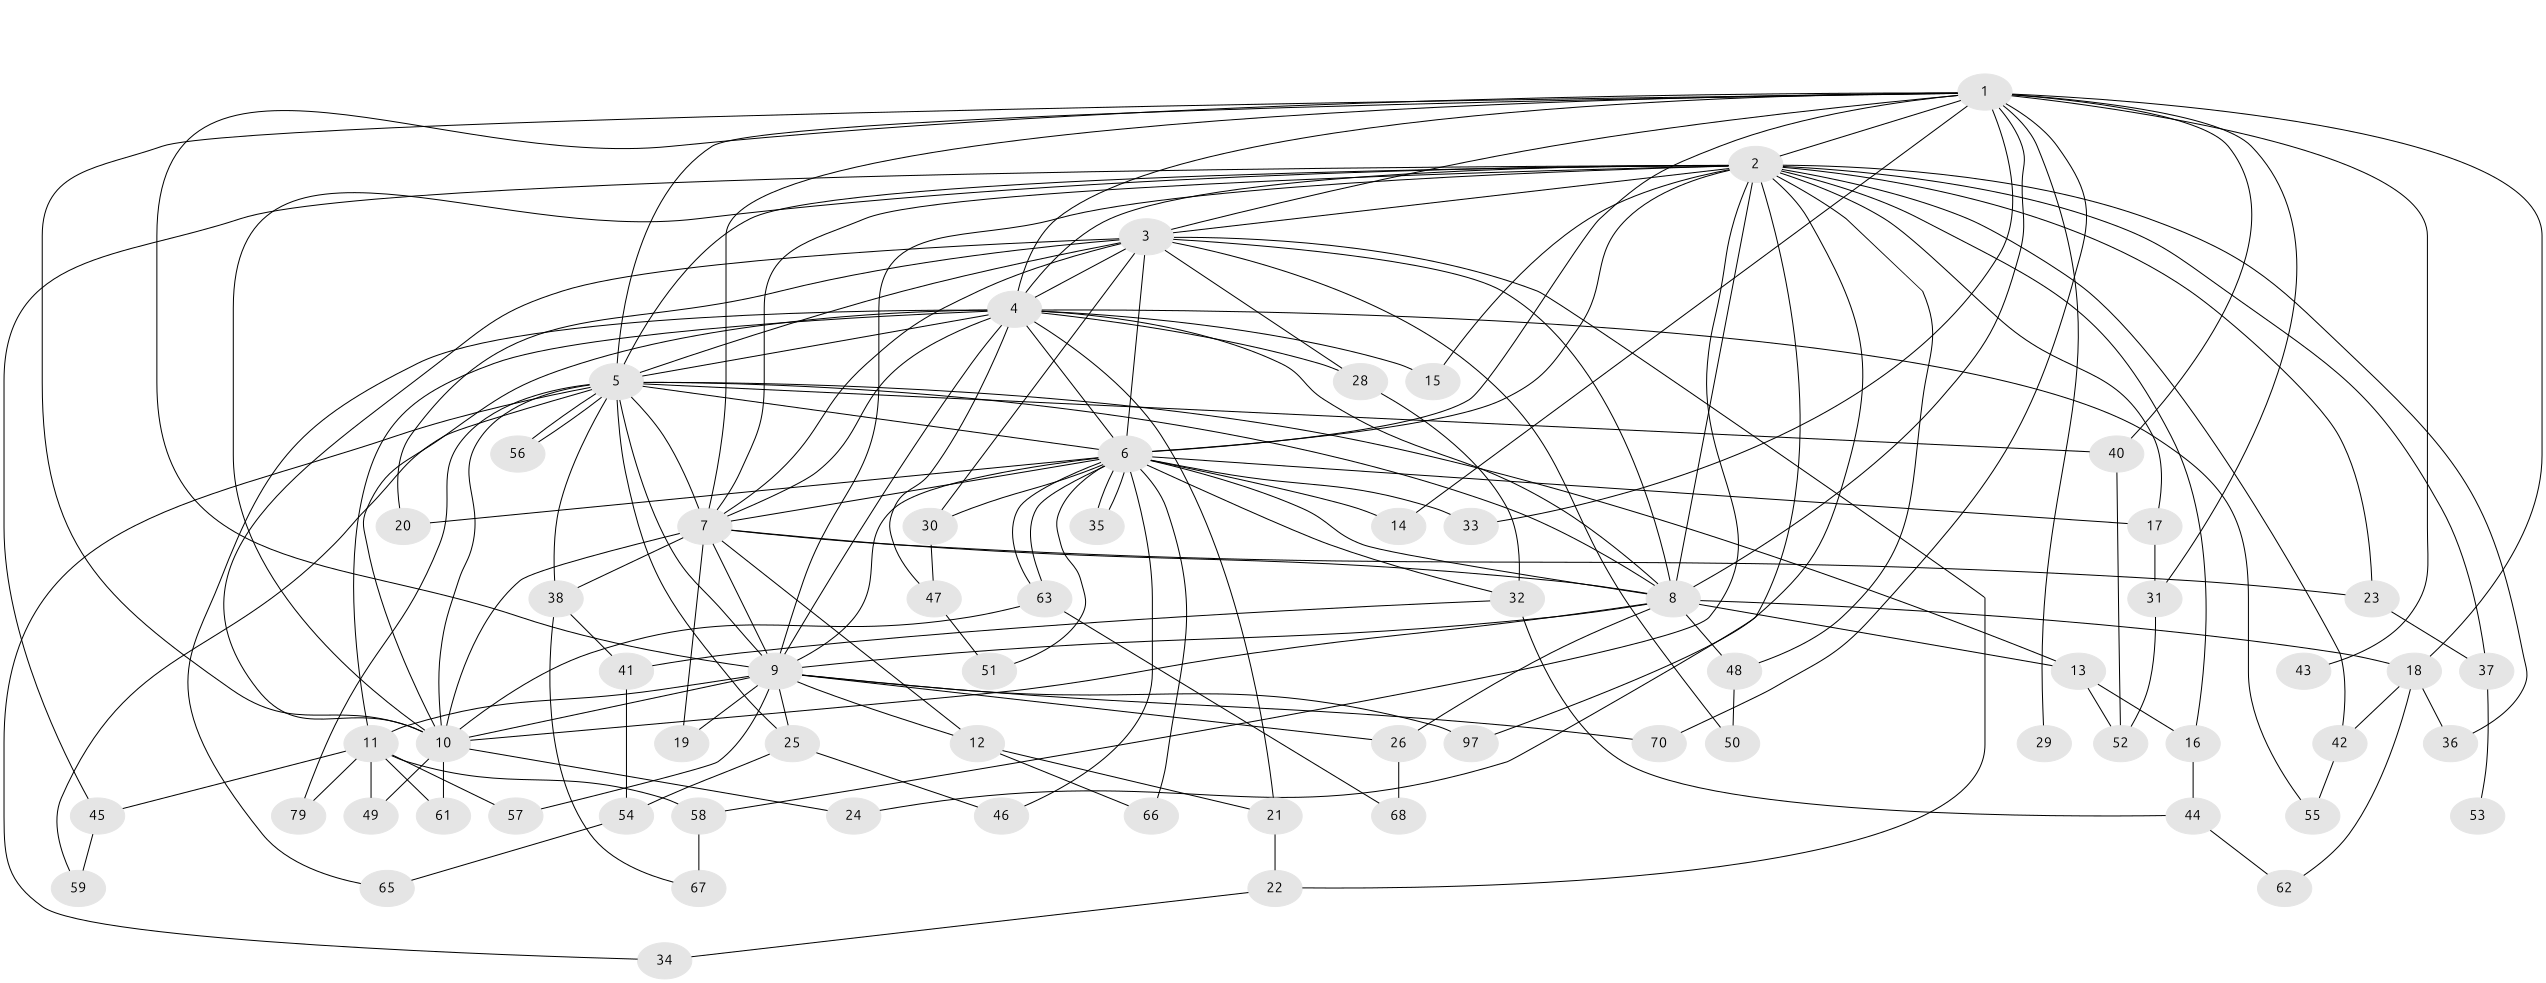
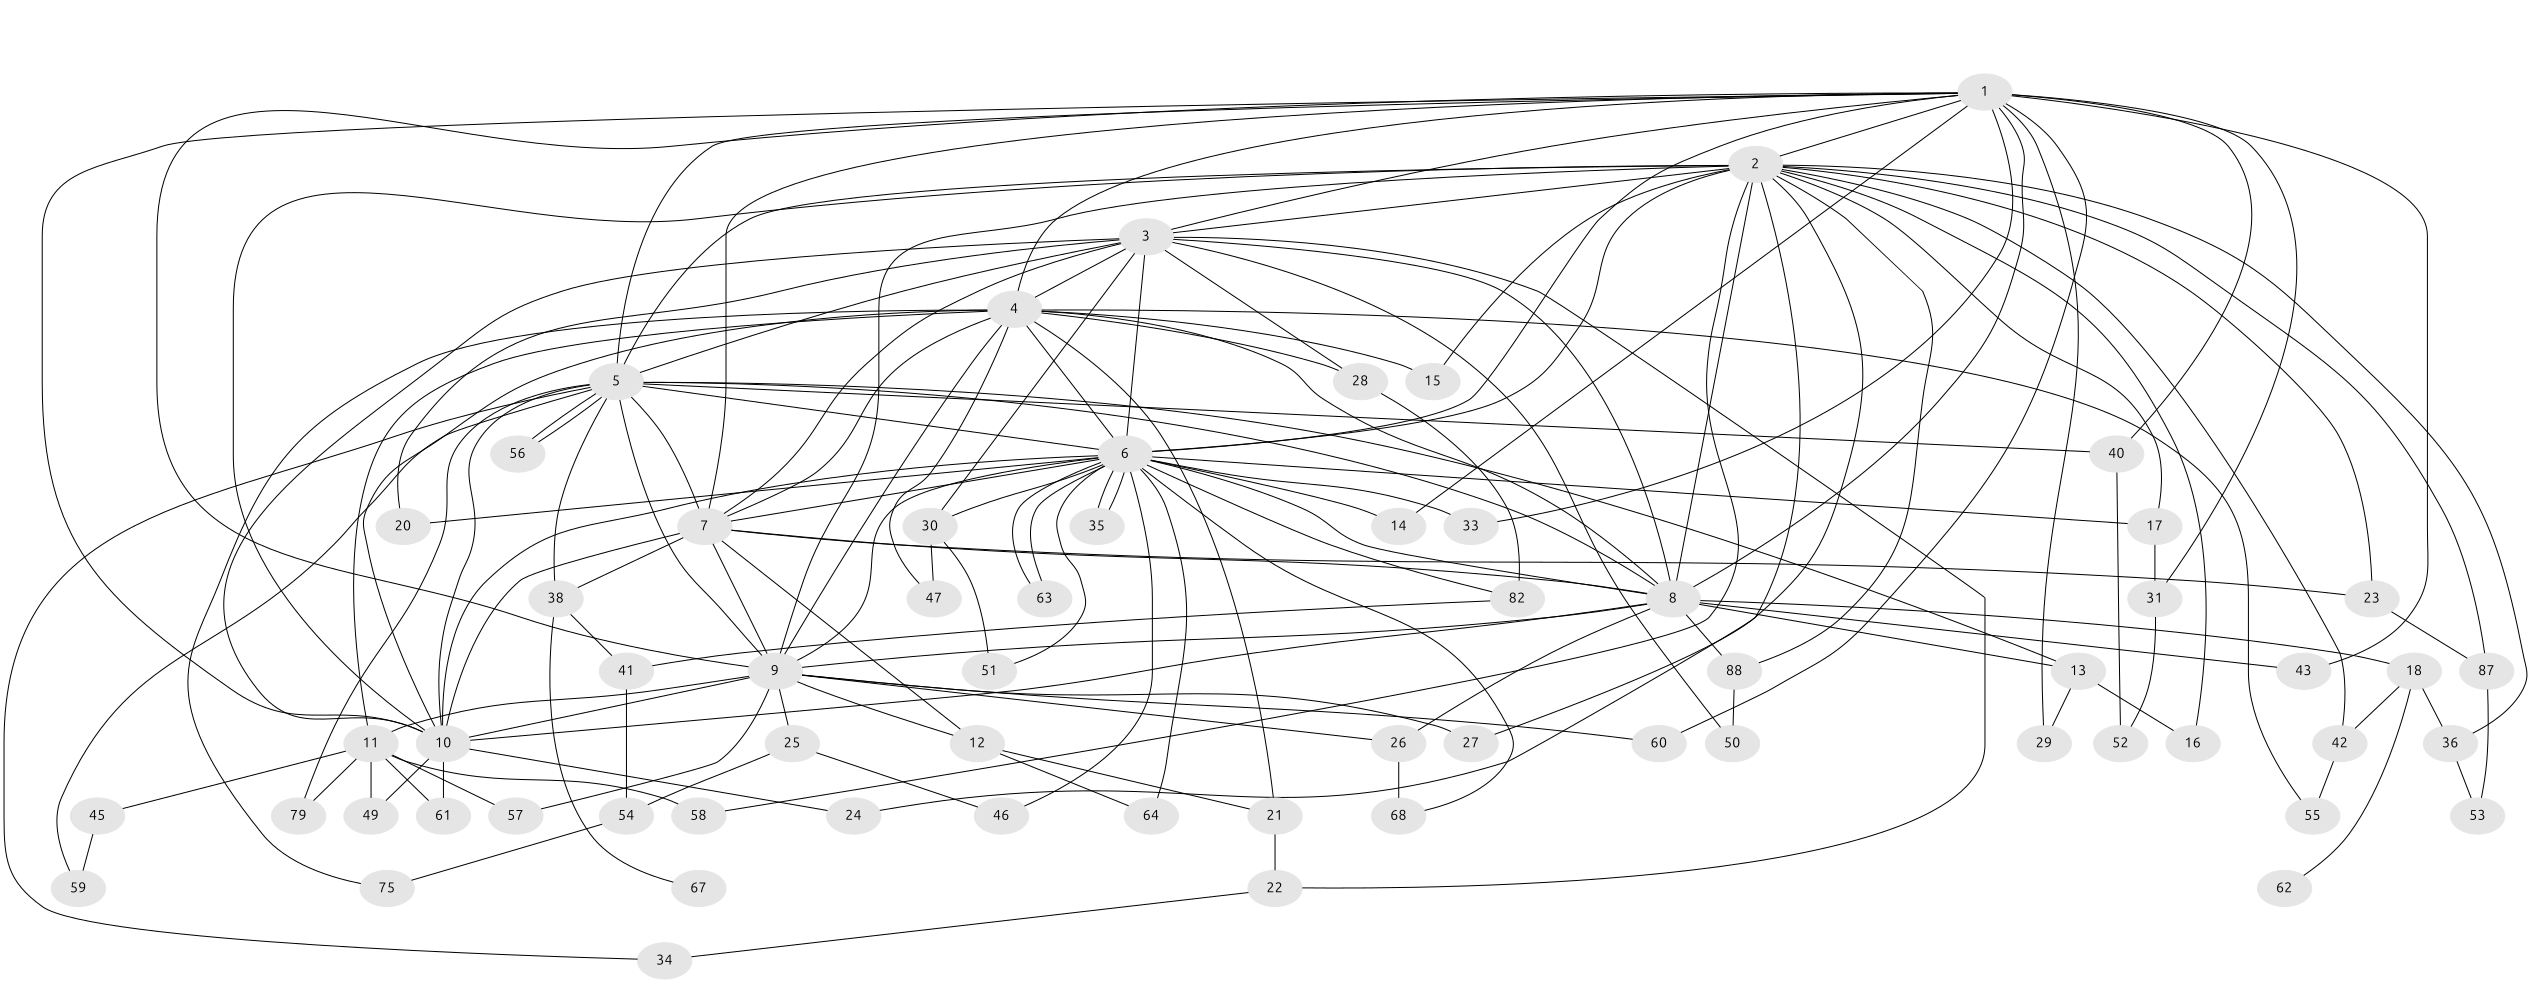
(1361, 177) -> none
(610, 186) -> none
(2511, 190) -> none
(1086, 192) -> none
(815, 345) -> none
(661, 581) -> none
(1517, 599) -> (1517, 599)
(714, 627) -> (688, 504)
none -> (1960, 632)
(965, 639) -> (975, 594)
(1735, 671) -> (1735, 671)
(2487, 671) -> (2487, 671)
(2099, 707) -> (2061, 707)
(1238, 717) -> (1394, 619)
(682, 744) -> none
(1471, 744) -> (1471, 744)
(1659, 744) -> (1659, 744)
none -> (2464, 780)
(1151, 816) -> (1151, 816)
(2193, 816) -> none
(699, 852) -> none
(387, 888) -> (387, 888)
